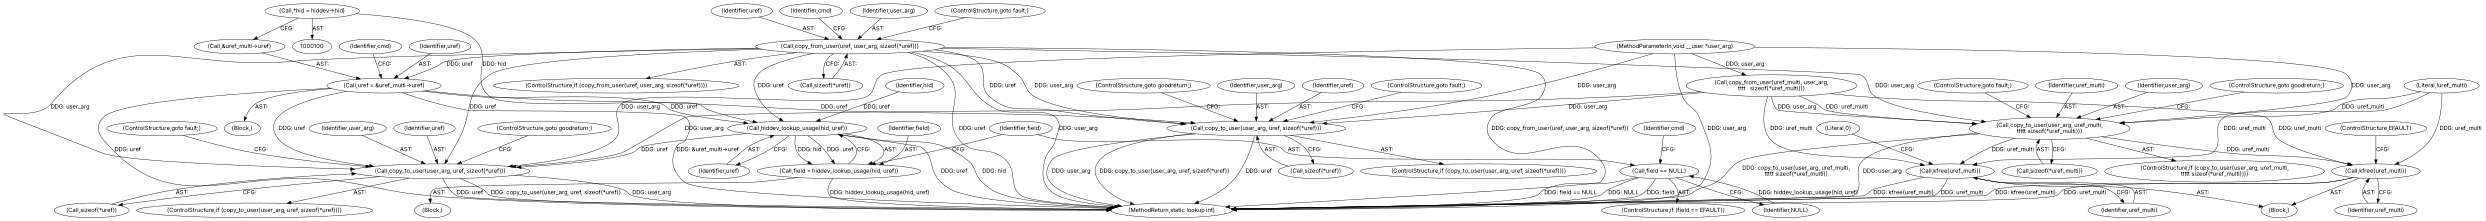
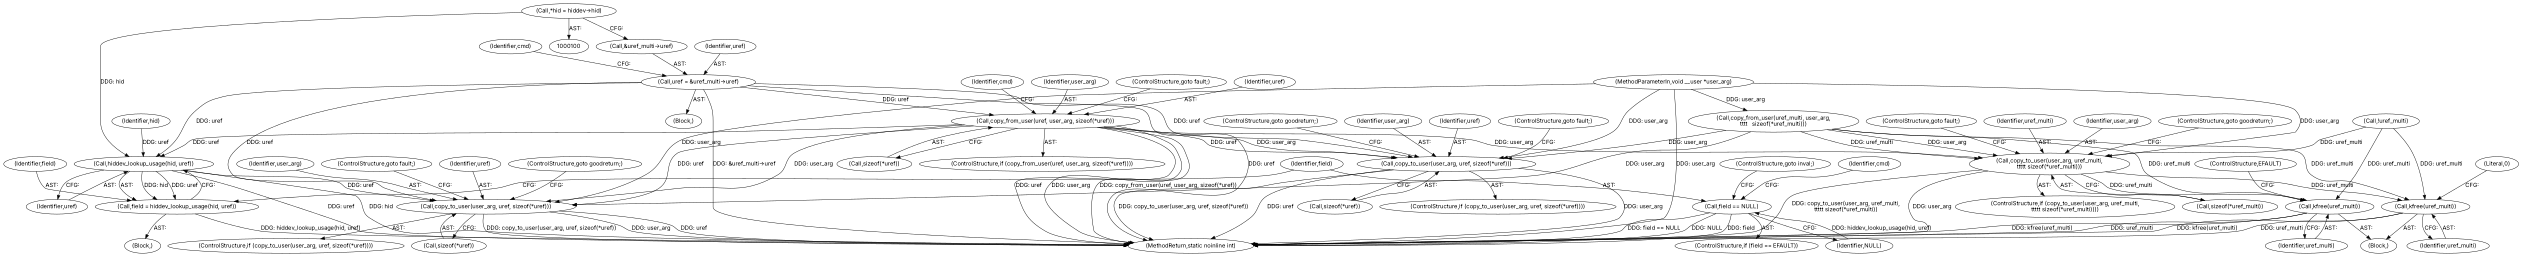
(581, 52) -> (865, 101)
(2442, 86) -> (2386, 121)
none -> (1775, 164)
(1172, 210) -> (1191, 246)
